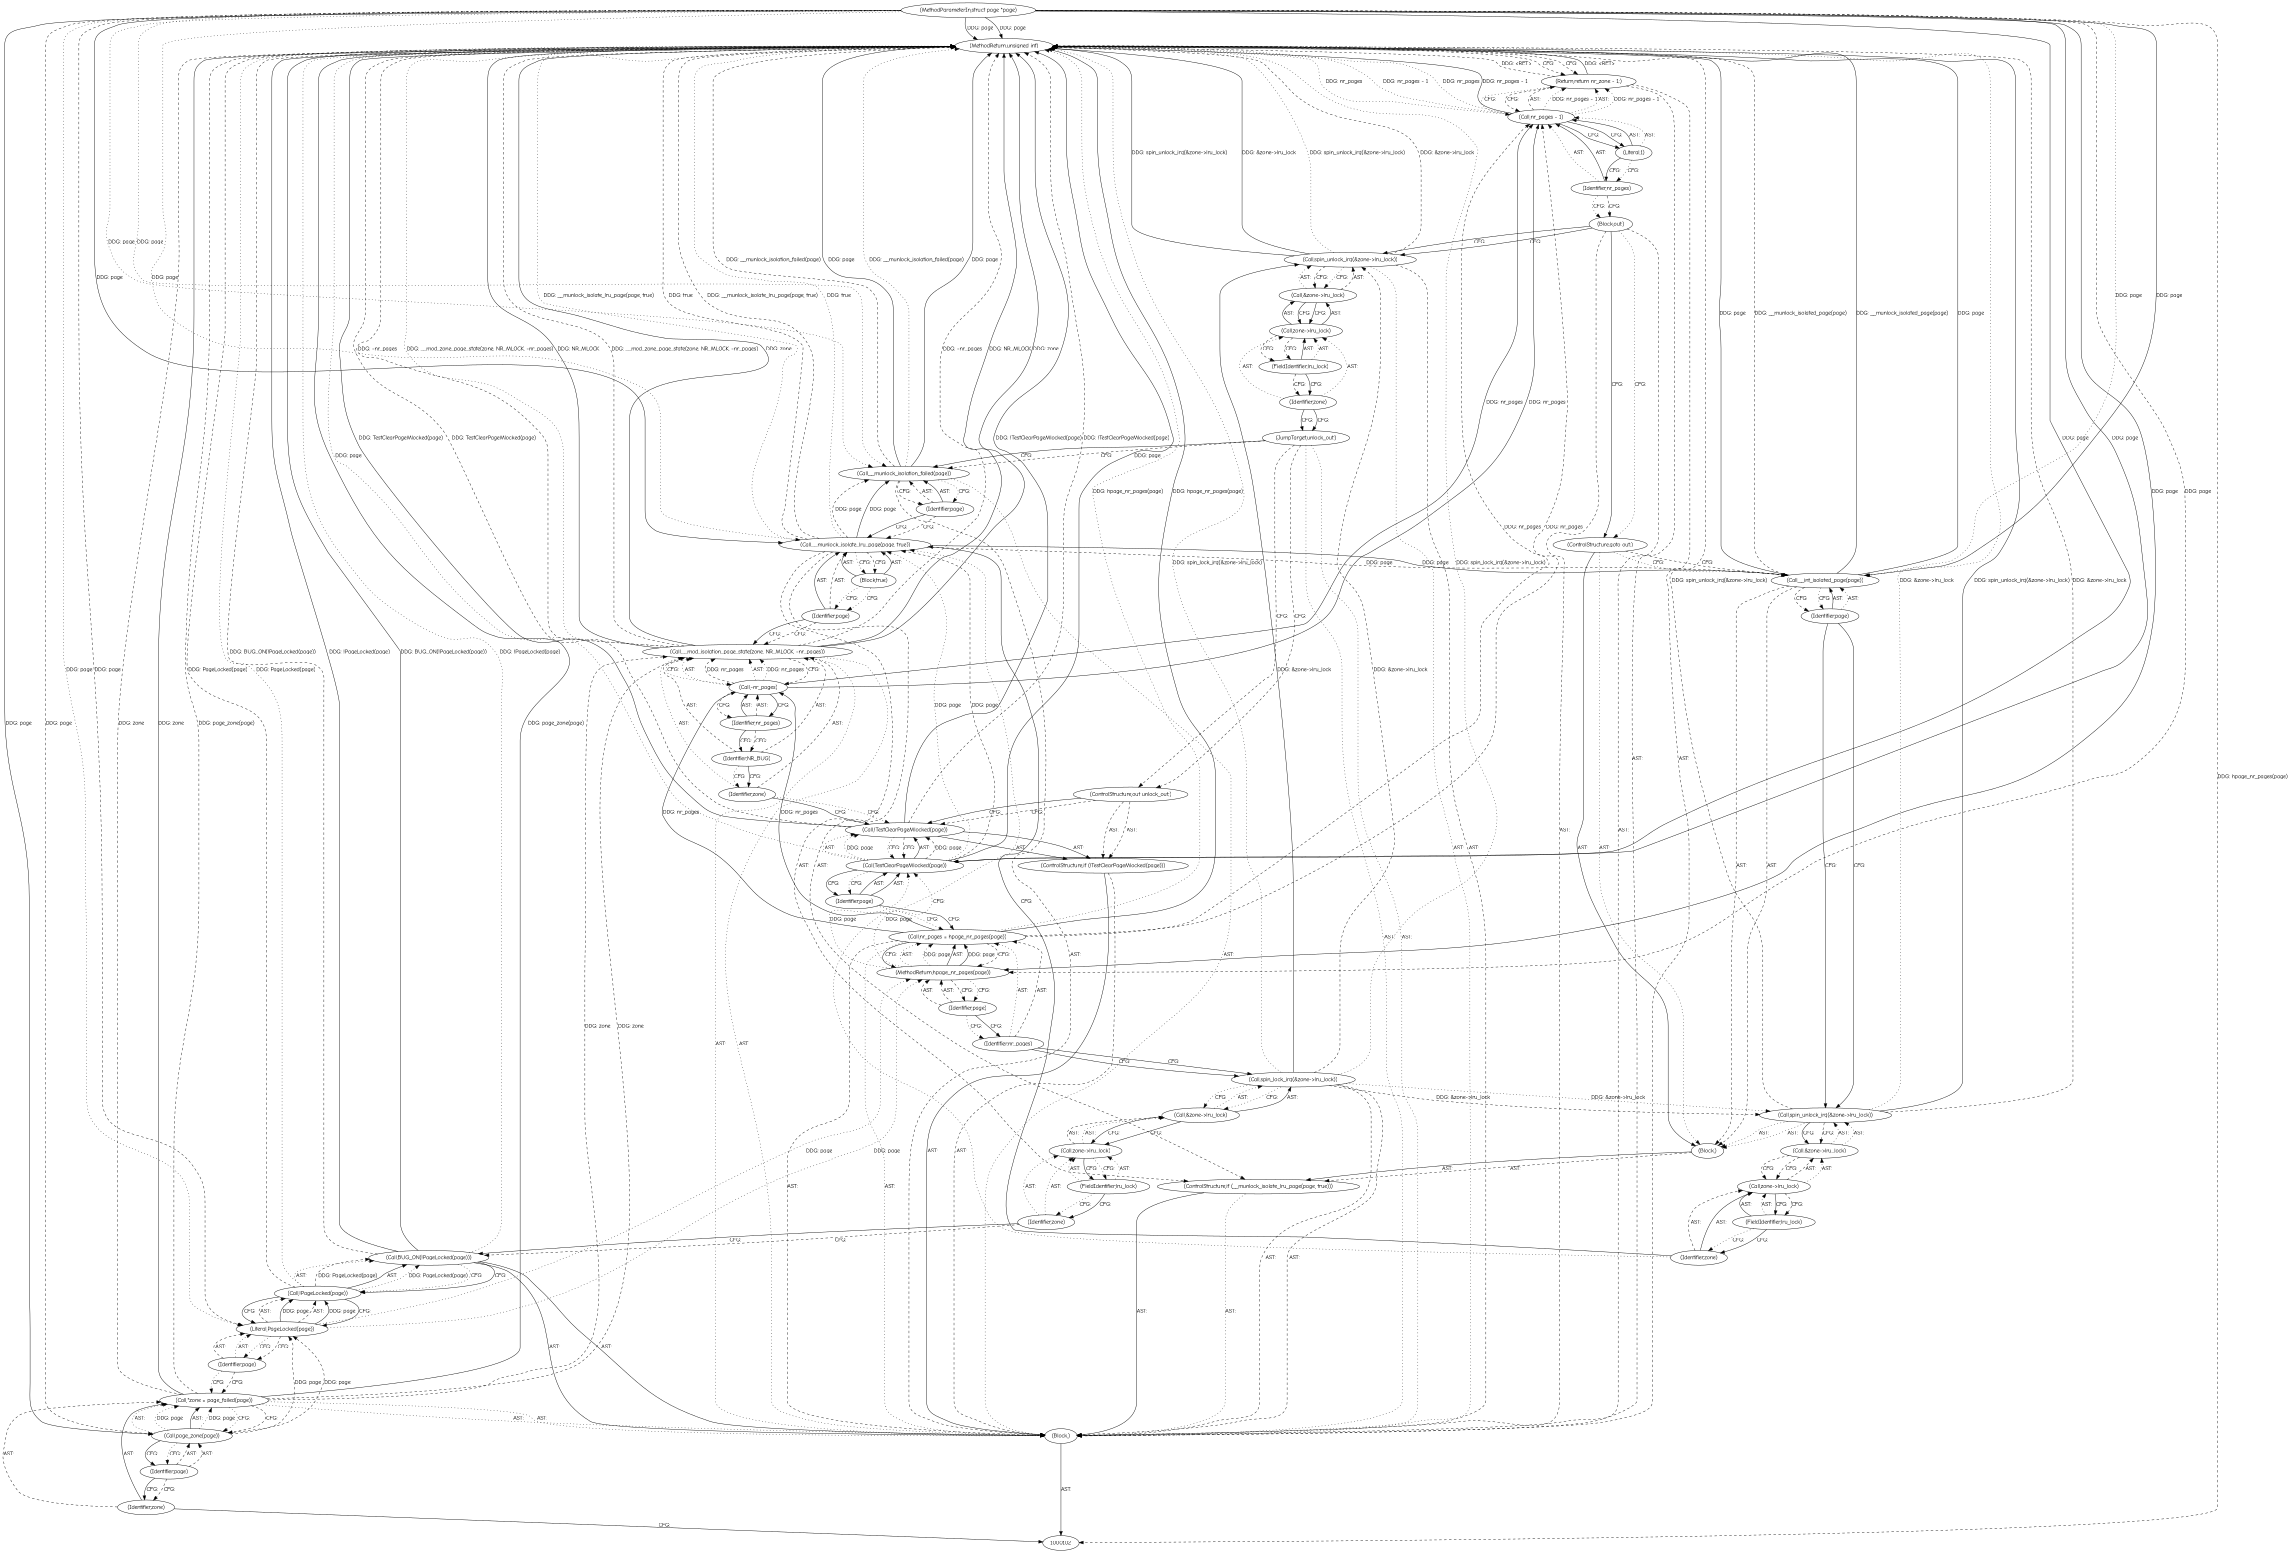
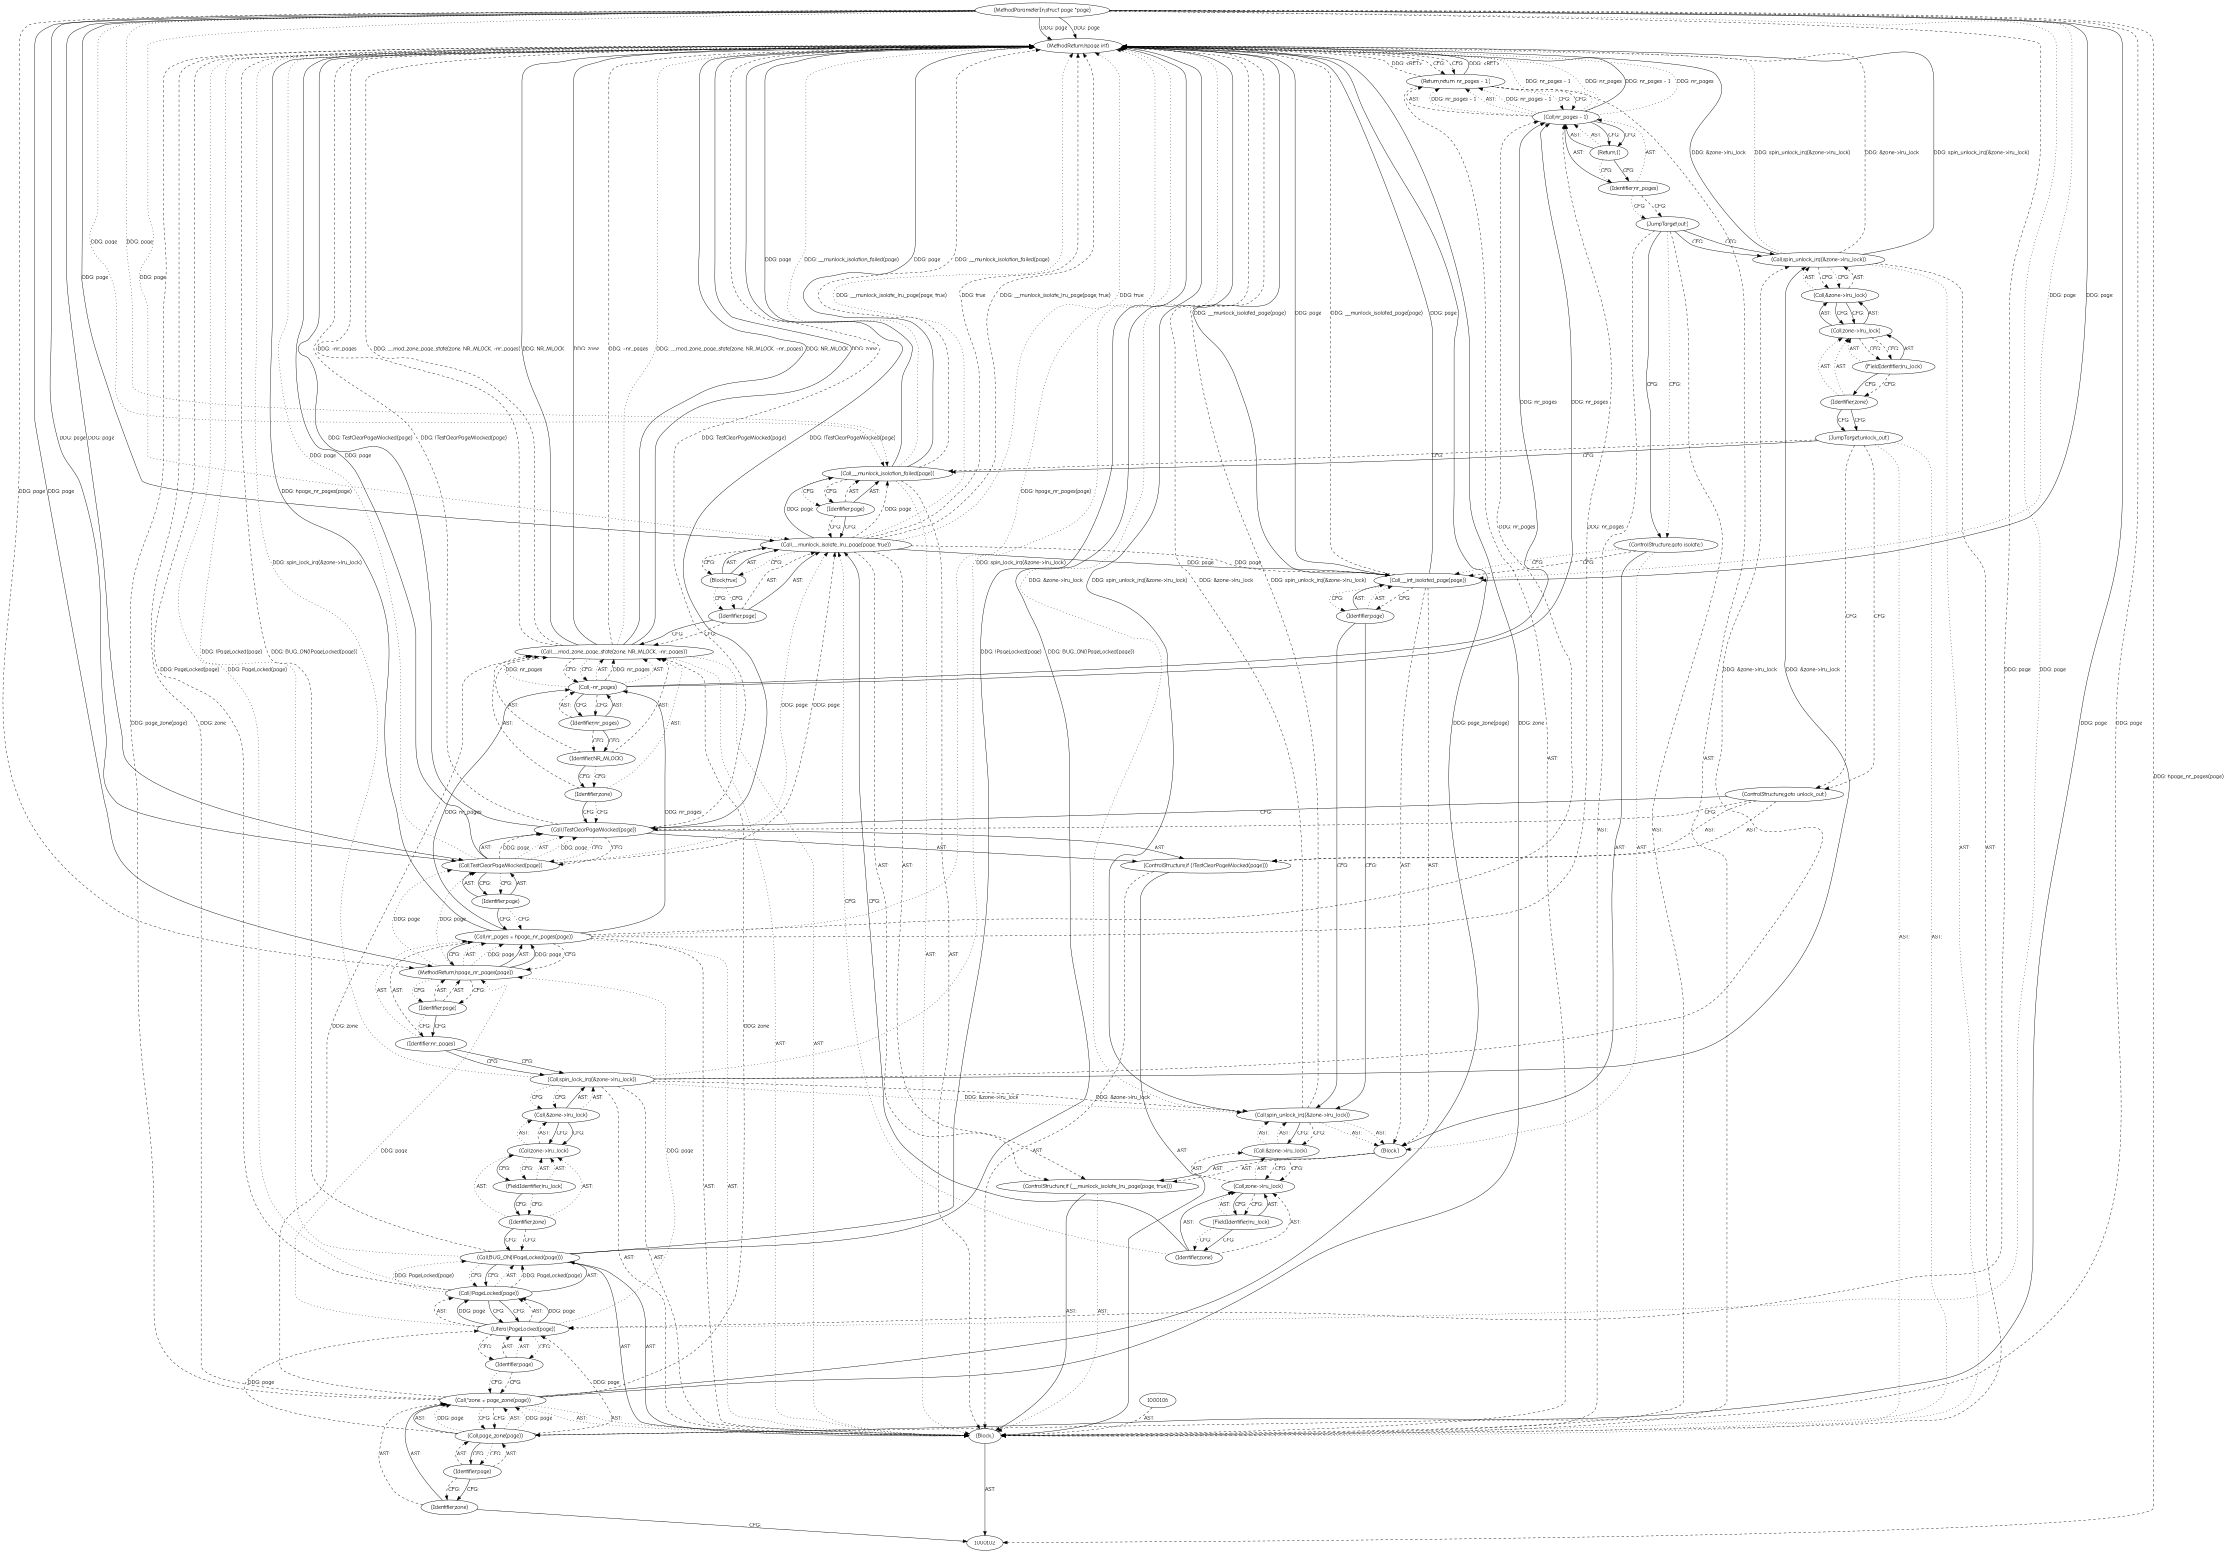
(1004, 46) -> (1078, 46)
(1589, 82) -> (1456, 82)
(1634, 153) -> (1609, 153)
(1611, 224) -> (1668, 224)
(1600, 545) -> (1666, 545)
(747, 652) -> (614, 652)
(747, 759) -> (596, 759)
(1131, 794) -> (1784, 794)
(214, 1400) -> (493, 1400)
none -> (1158, 1400)
